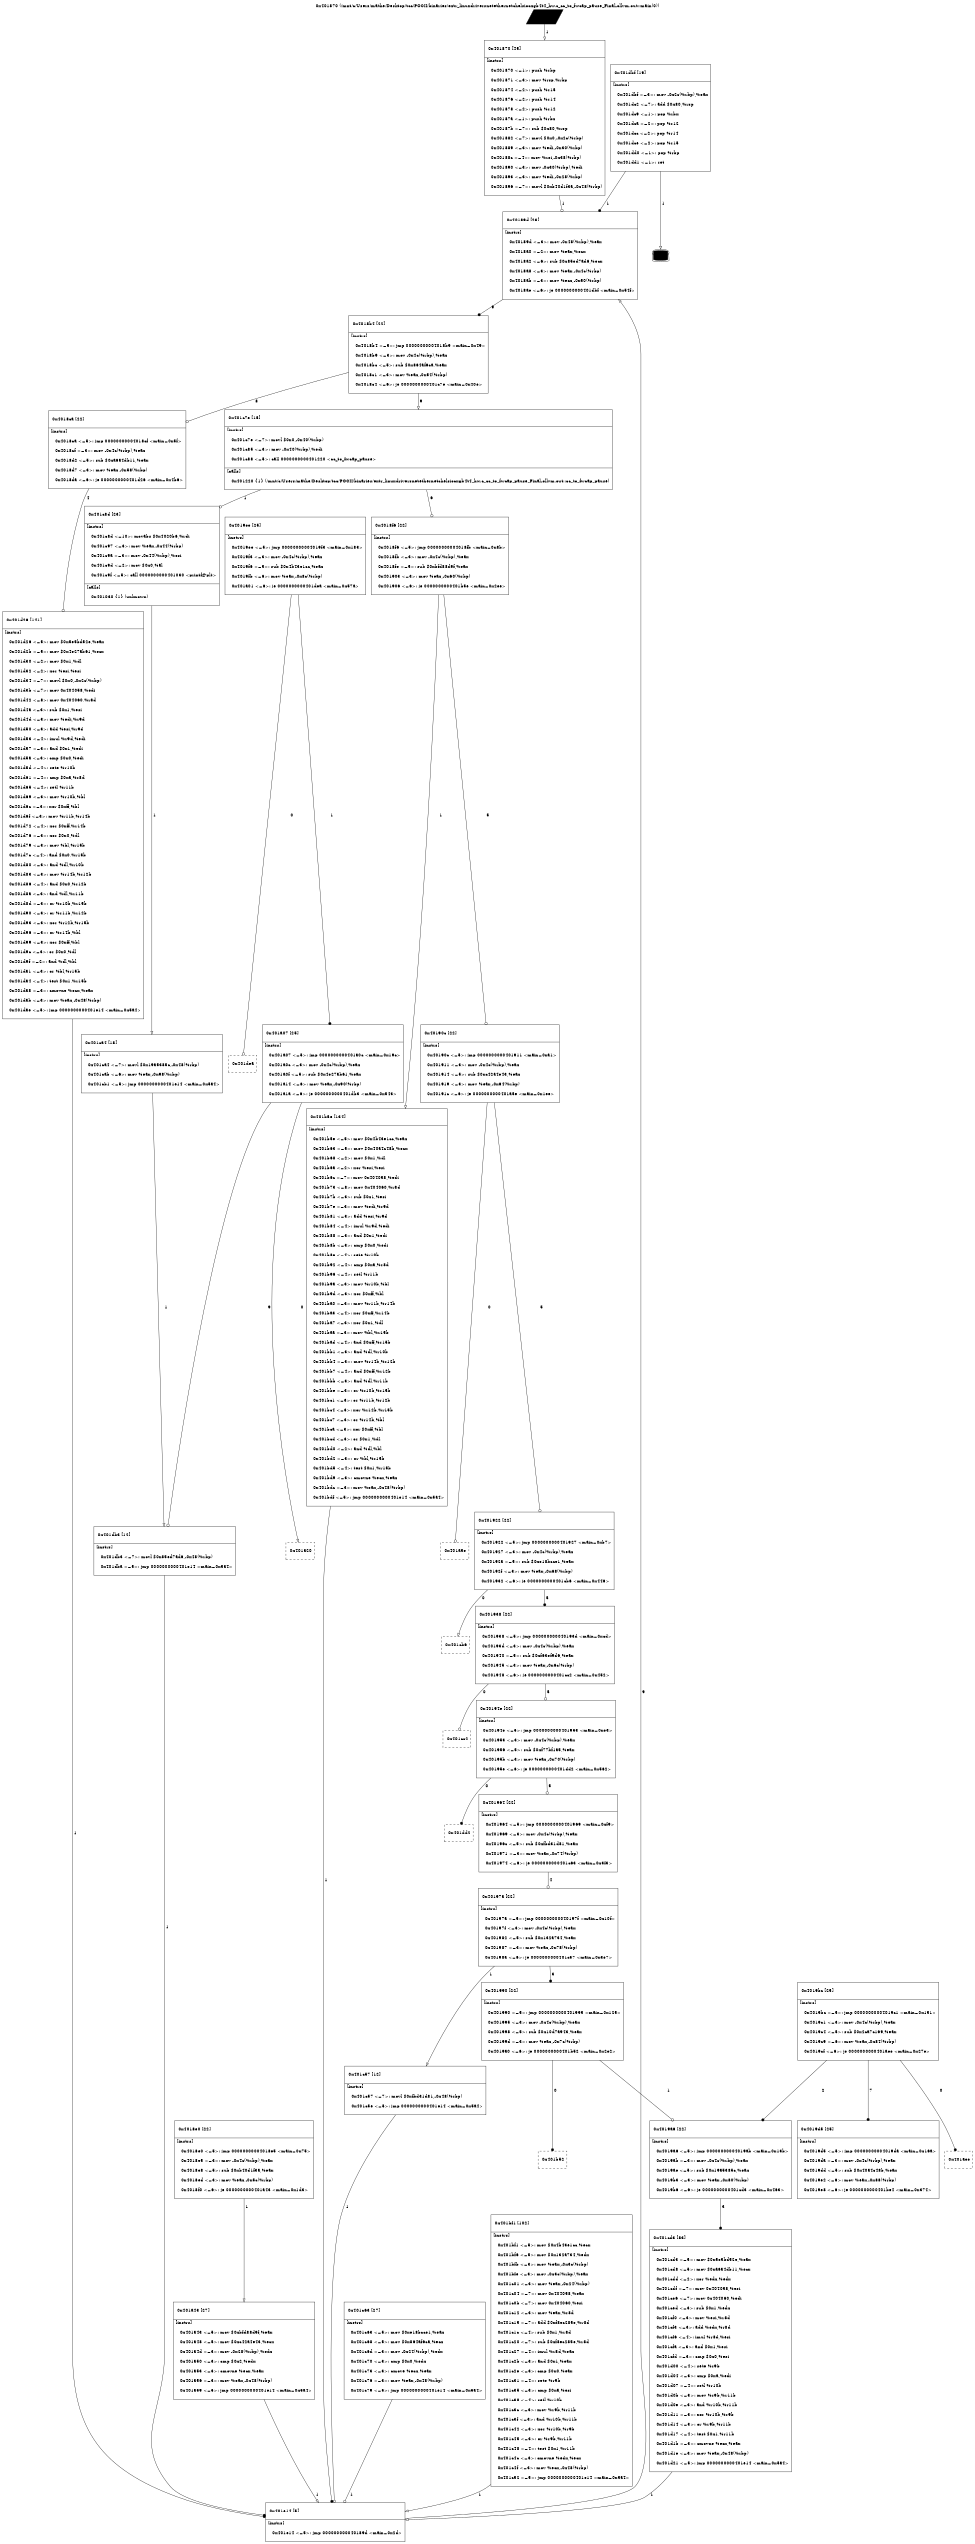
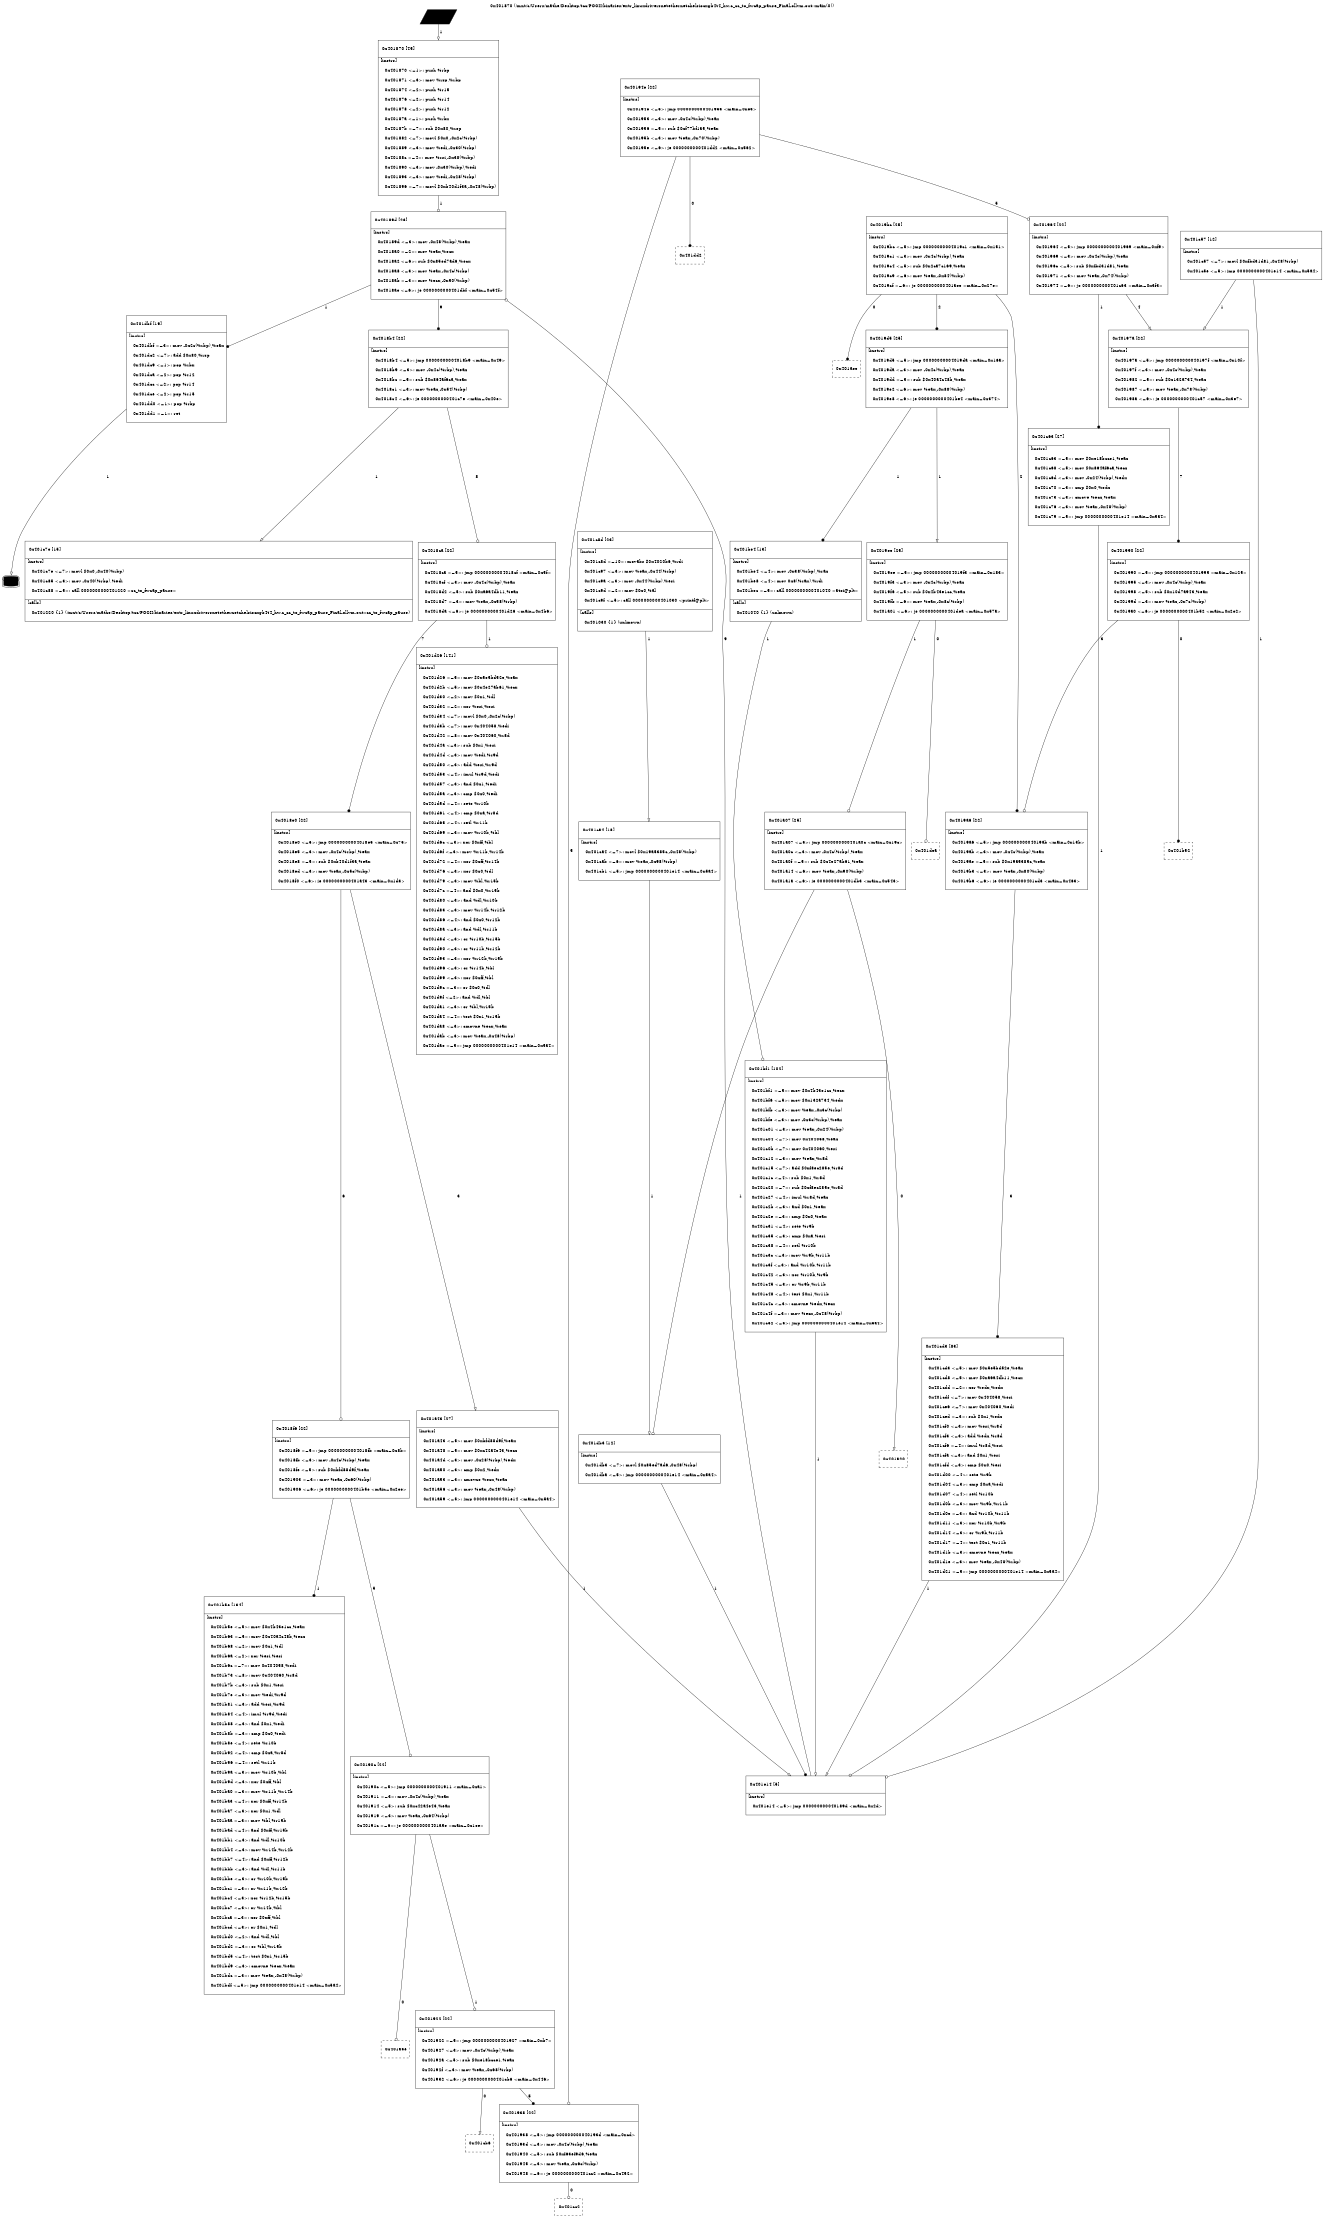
(613, 190) -> (300, 315)
none -> (1099, 360)
(421, 401) -> (376, 477)
none -> (937, 474)
(88, 498) -> (489, 639)
(241, 498) -> none
(429, 502) -> (341, 1154)
none -> (796, 581)
none -> (381, 709)
(314, 809) -> (883, 714)
(426, 850) -> (324, 1546)
(269, 1307) -> (740, 1196)
(541, 1307) -> (476, 2002)
(641, 1510) -> (725, 999)
(545, 1691) -> (569, 1122)
(72, 1827) -> none
(548, 1879) -> (1138, 311)
(552, 1974) -> (1181, 477)
(323, 2003) -> none
(457, 2011) -> (1220, 304)
(668, 2090) -> (1102, 639)
(870, 2090) -> (939, 307)
(246, 2207) -> (458, 1196)
